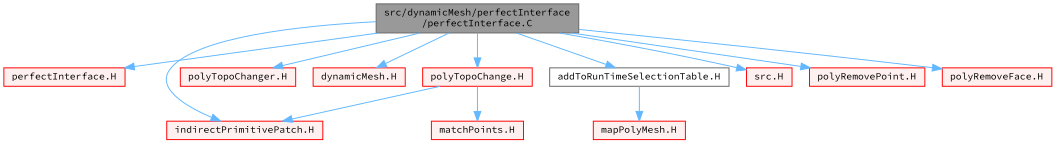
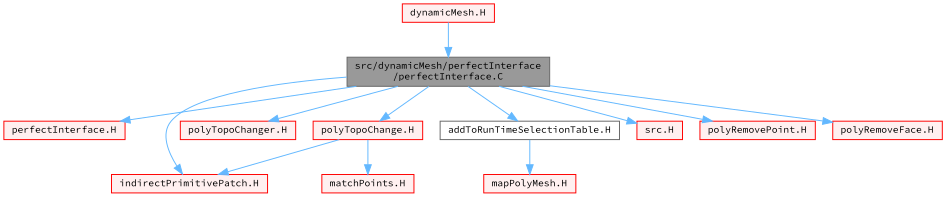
(417, 48) -> (448, 35)
